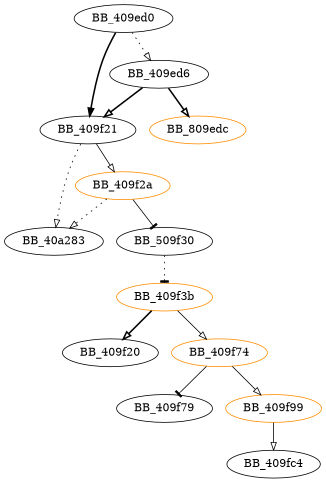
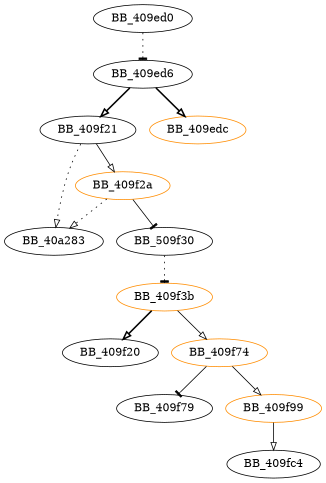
(139, 43) -> (143, 45)
(100, 69) -> none
(198, 130) -> (198, 130)
